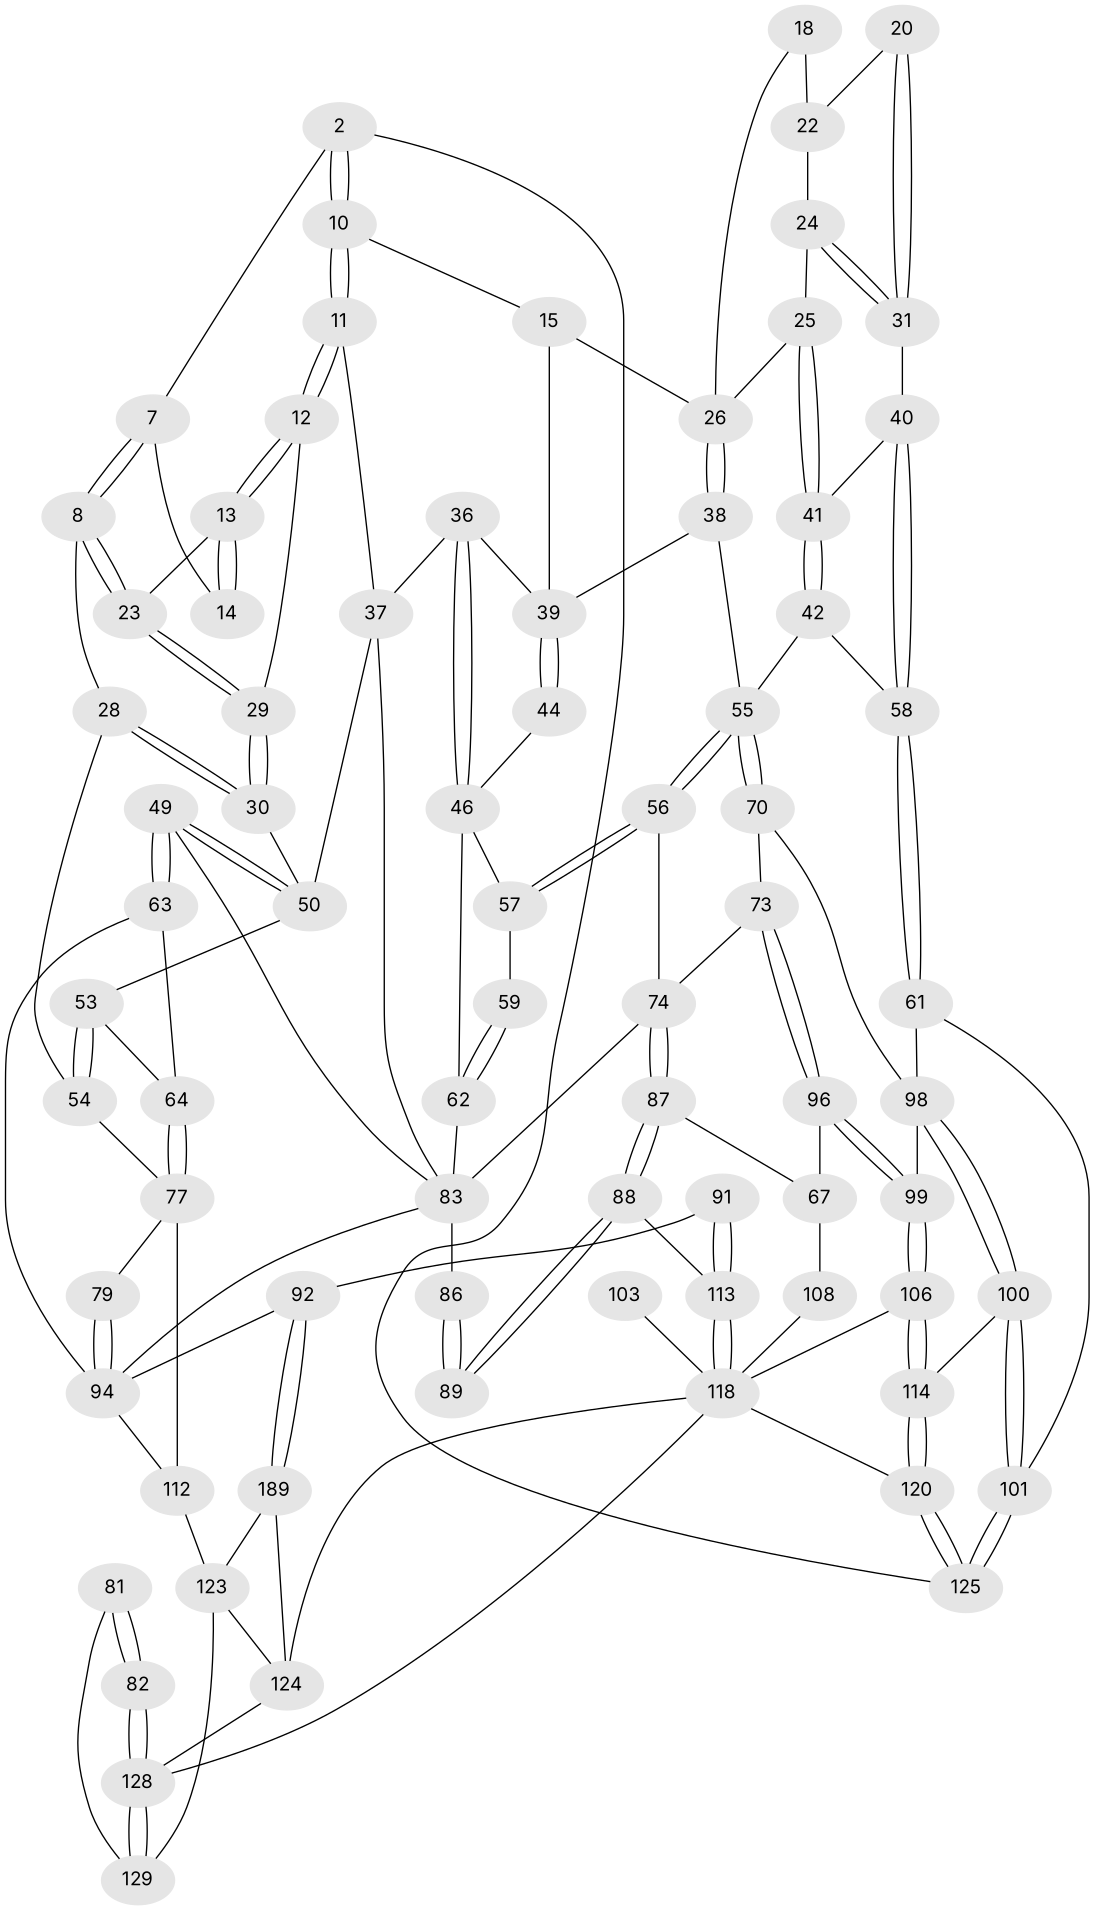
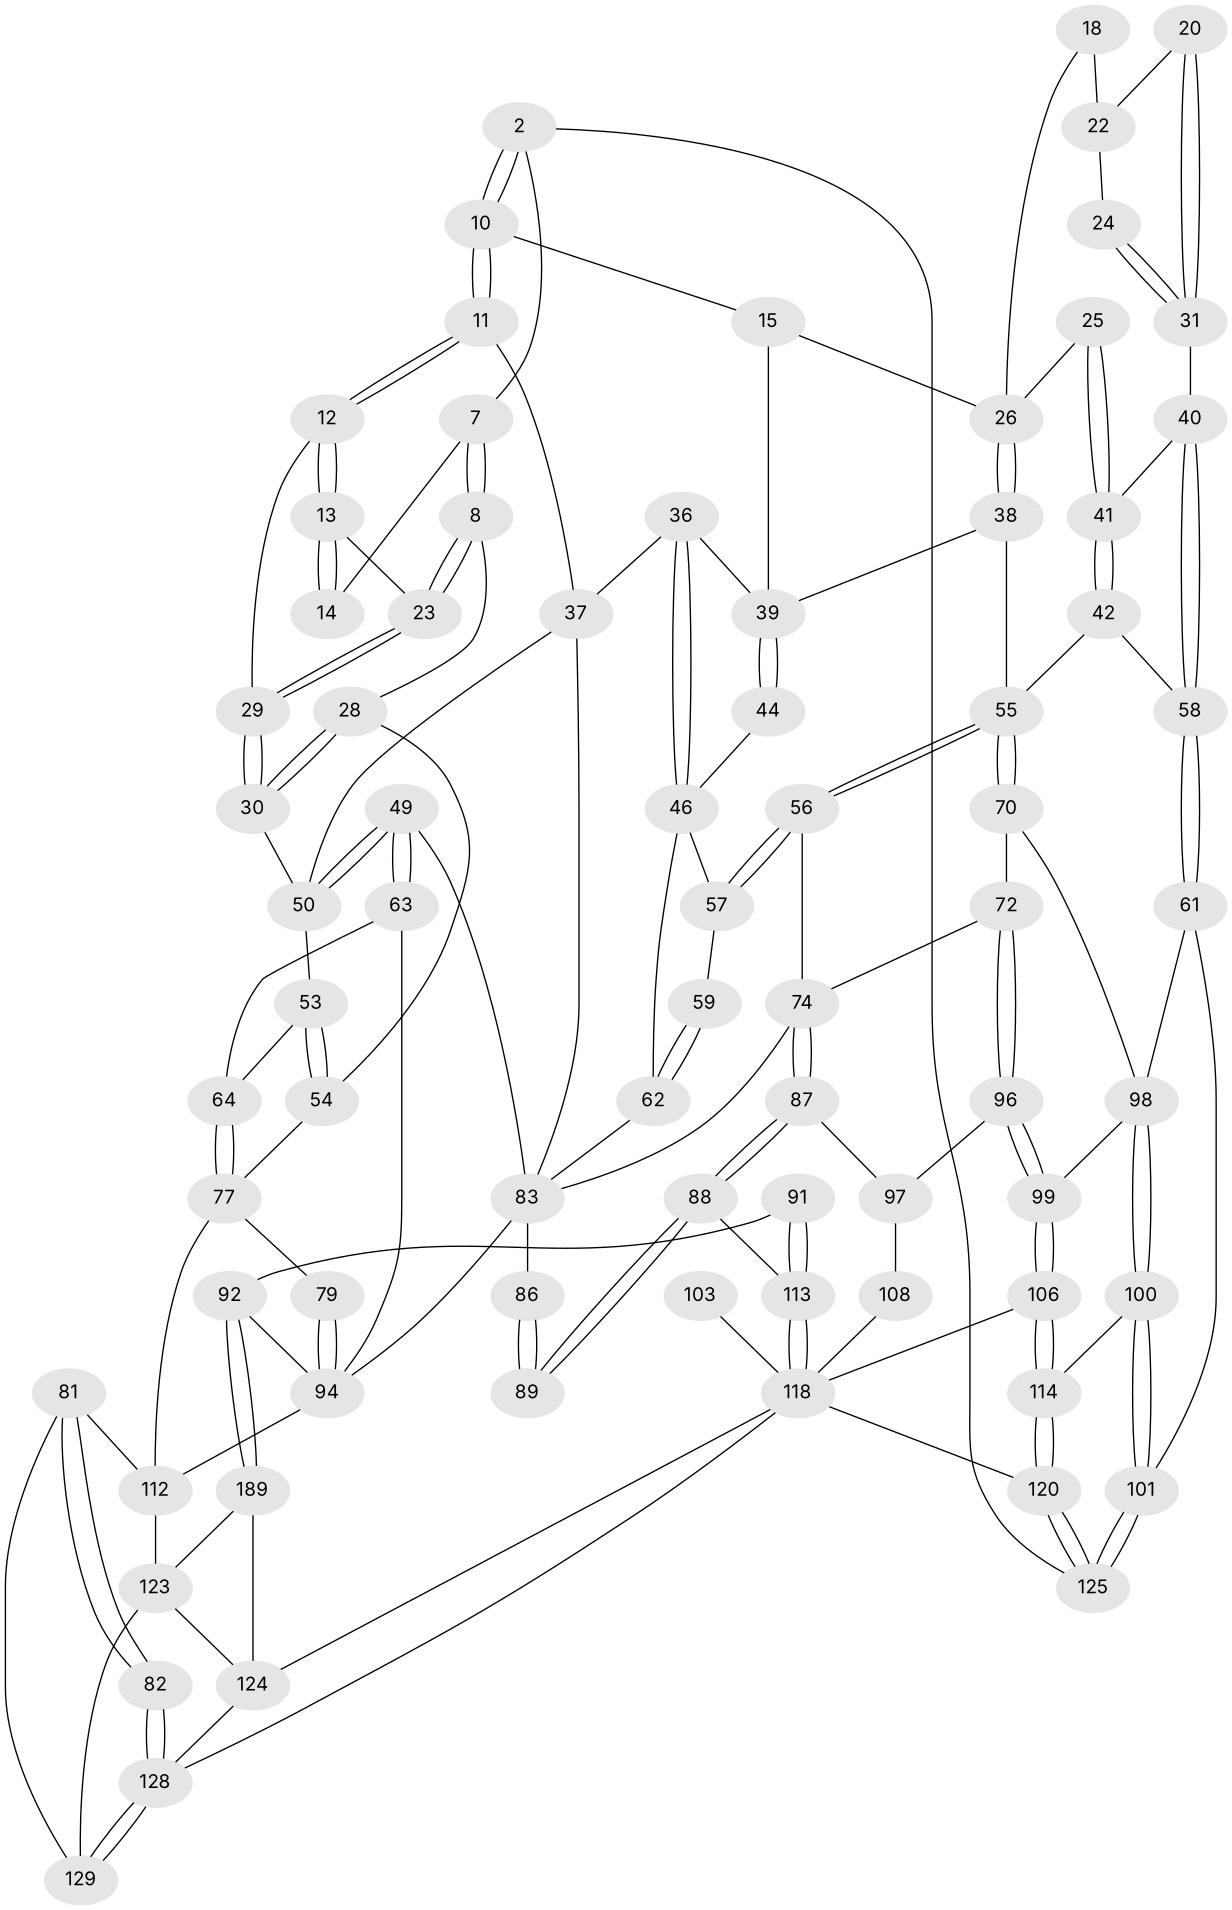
(806, 273) -> none
(762, 906) -> (1006, 906)
(820, 1199) -> (896, 1199)
none -> (112, 1442)
